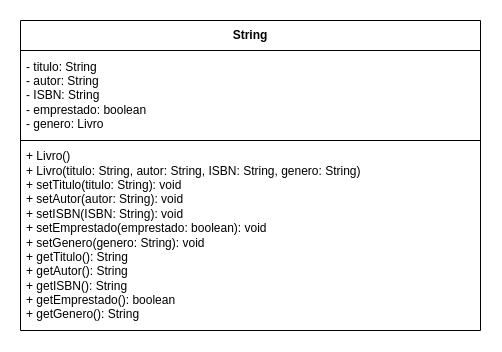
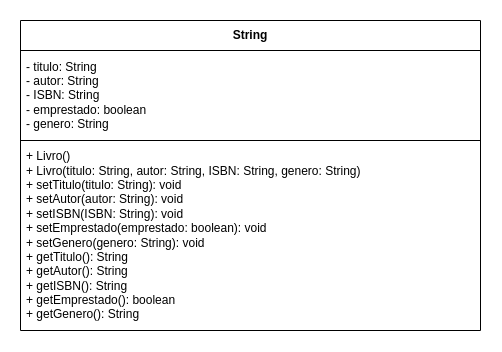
(91, 96) -> (91, 96)
